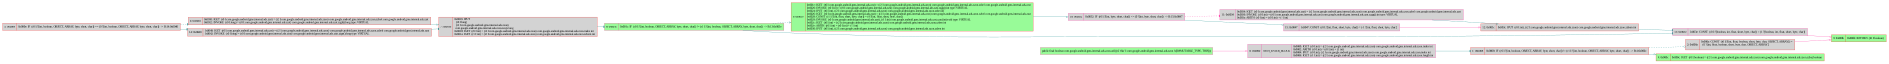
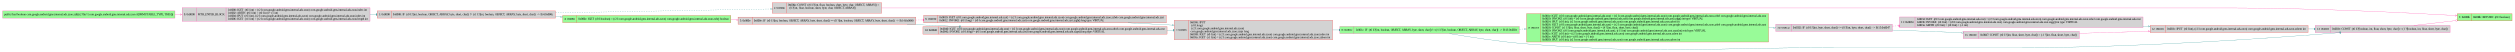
none -> (734, 20)
(184, 24) -> (919, 20)
